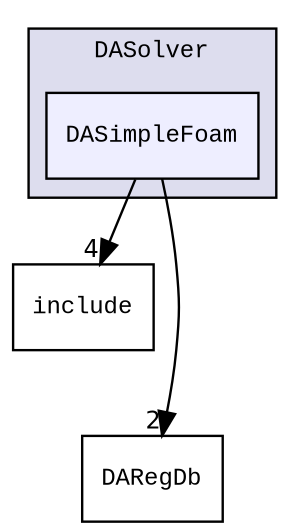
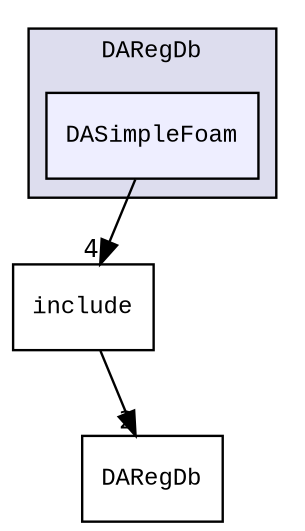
(152, 51) -> (152, 51)
(179, 295) -> (113, 382)
